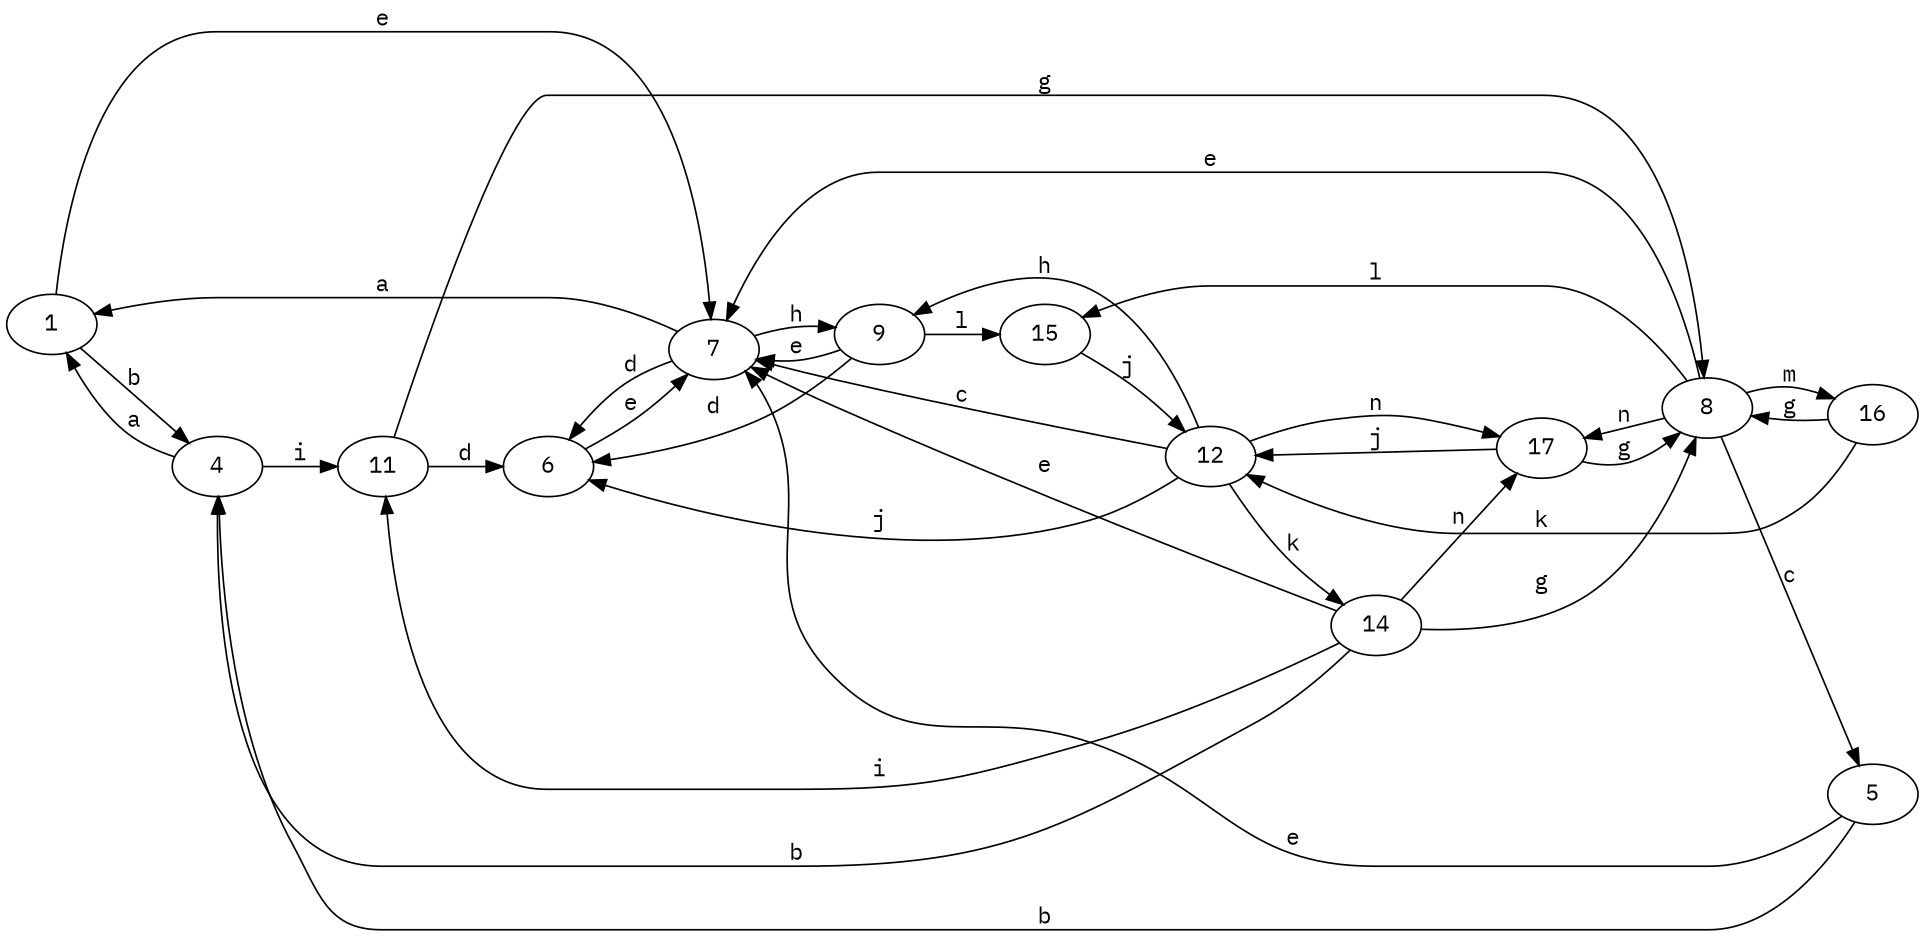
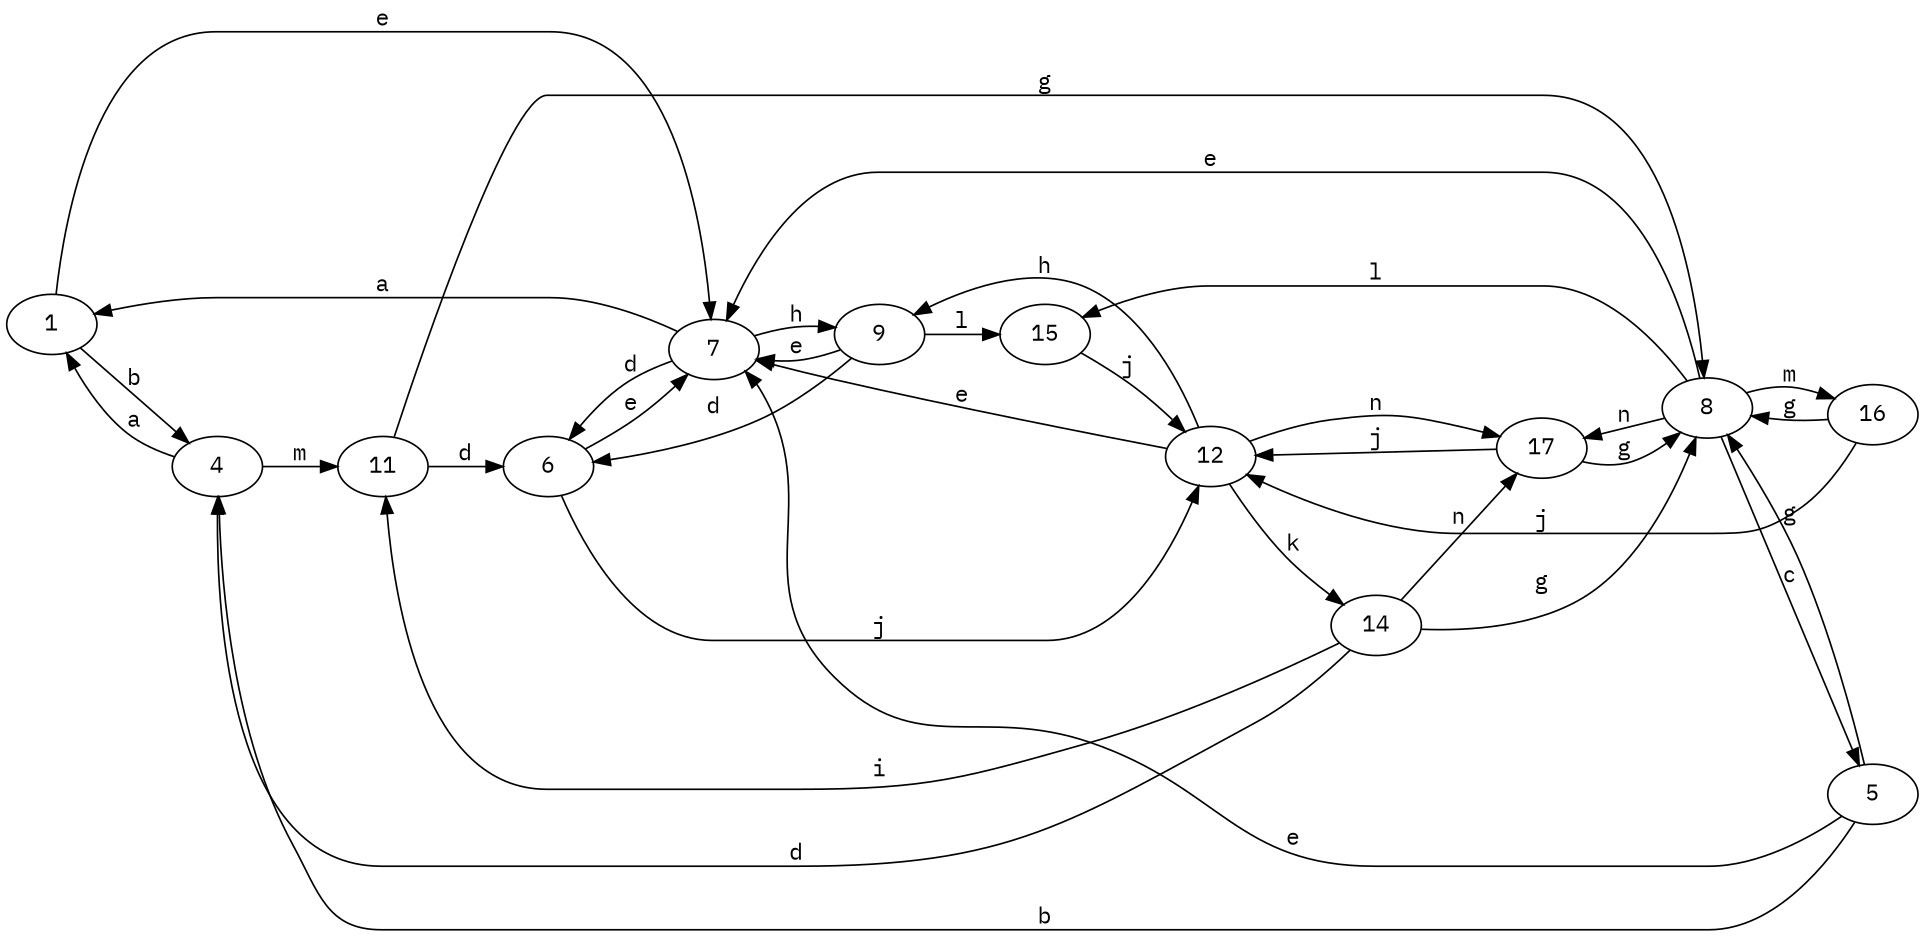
(962, 395) -> (962, 395)
(300, 454) -> (300, 454)
(1049, 497) -> none
(1542, 521) -> (1542, 521)
(895, 539) -> (876, 640)
none -> (1815, 601)
(797, 854) -> (797, 854)
